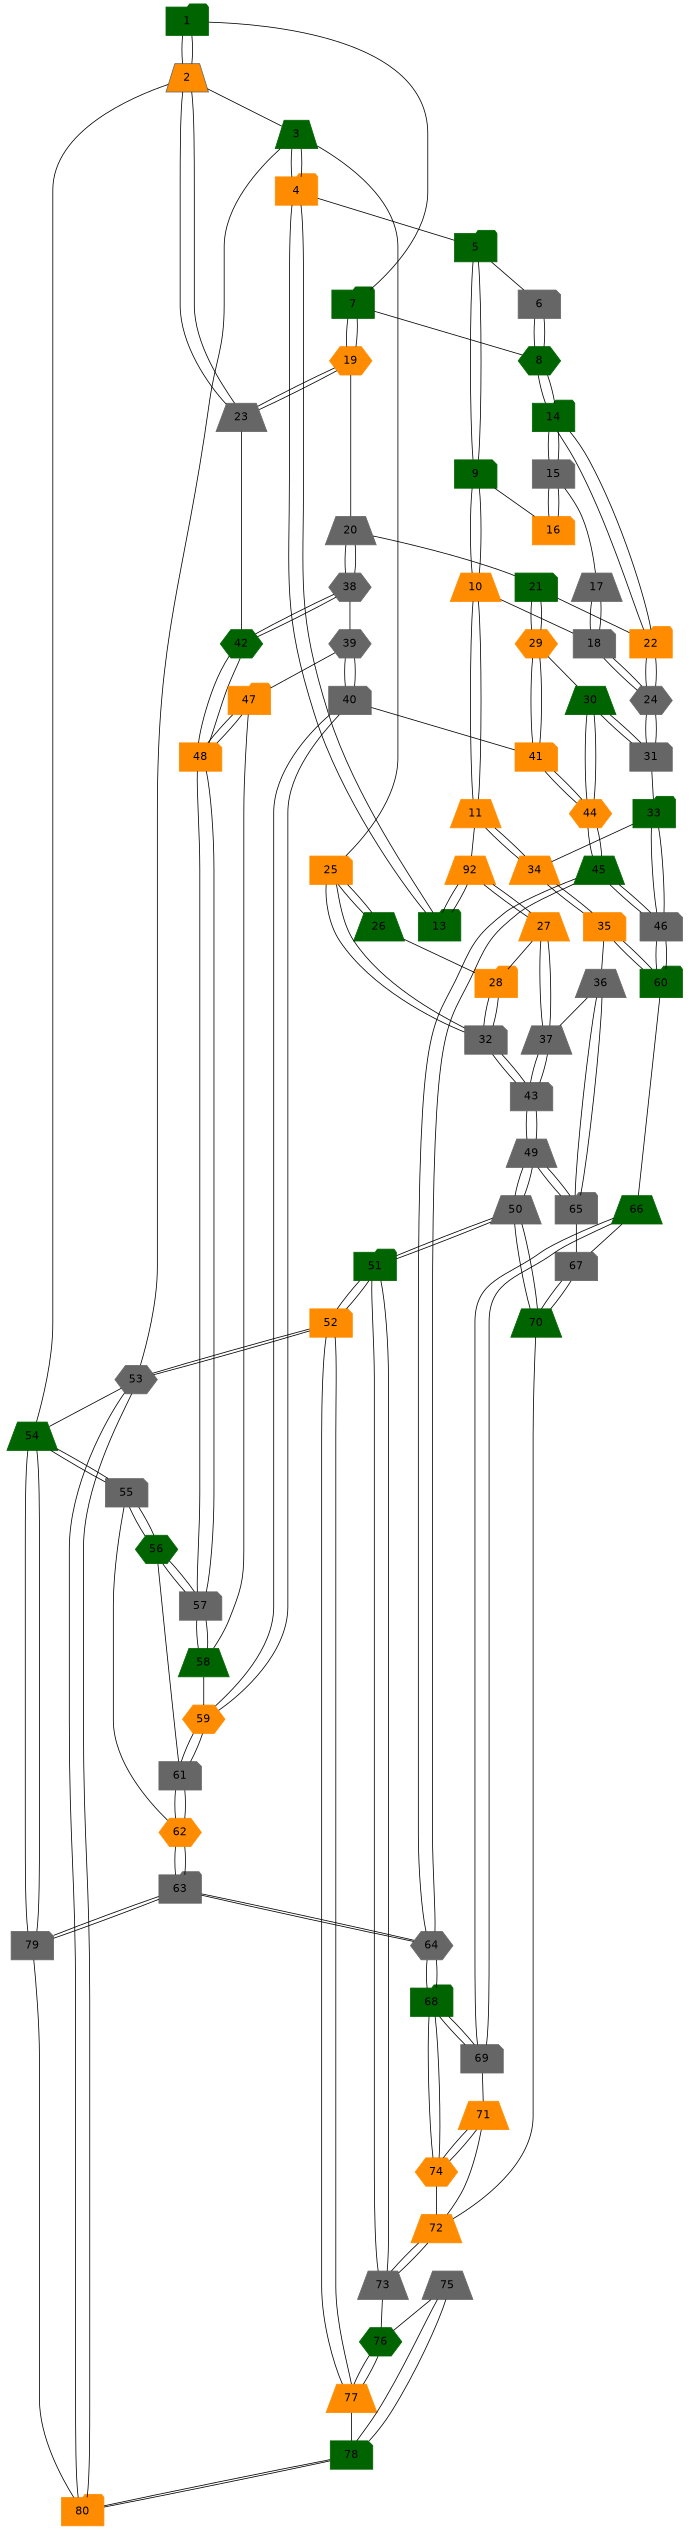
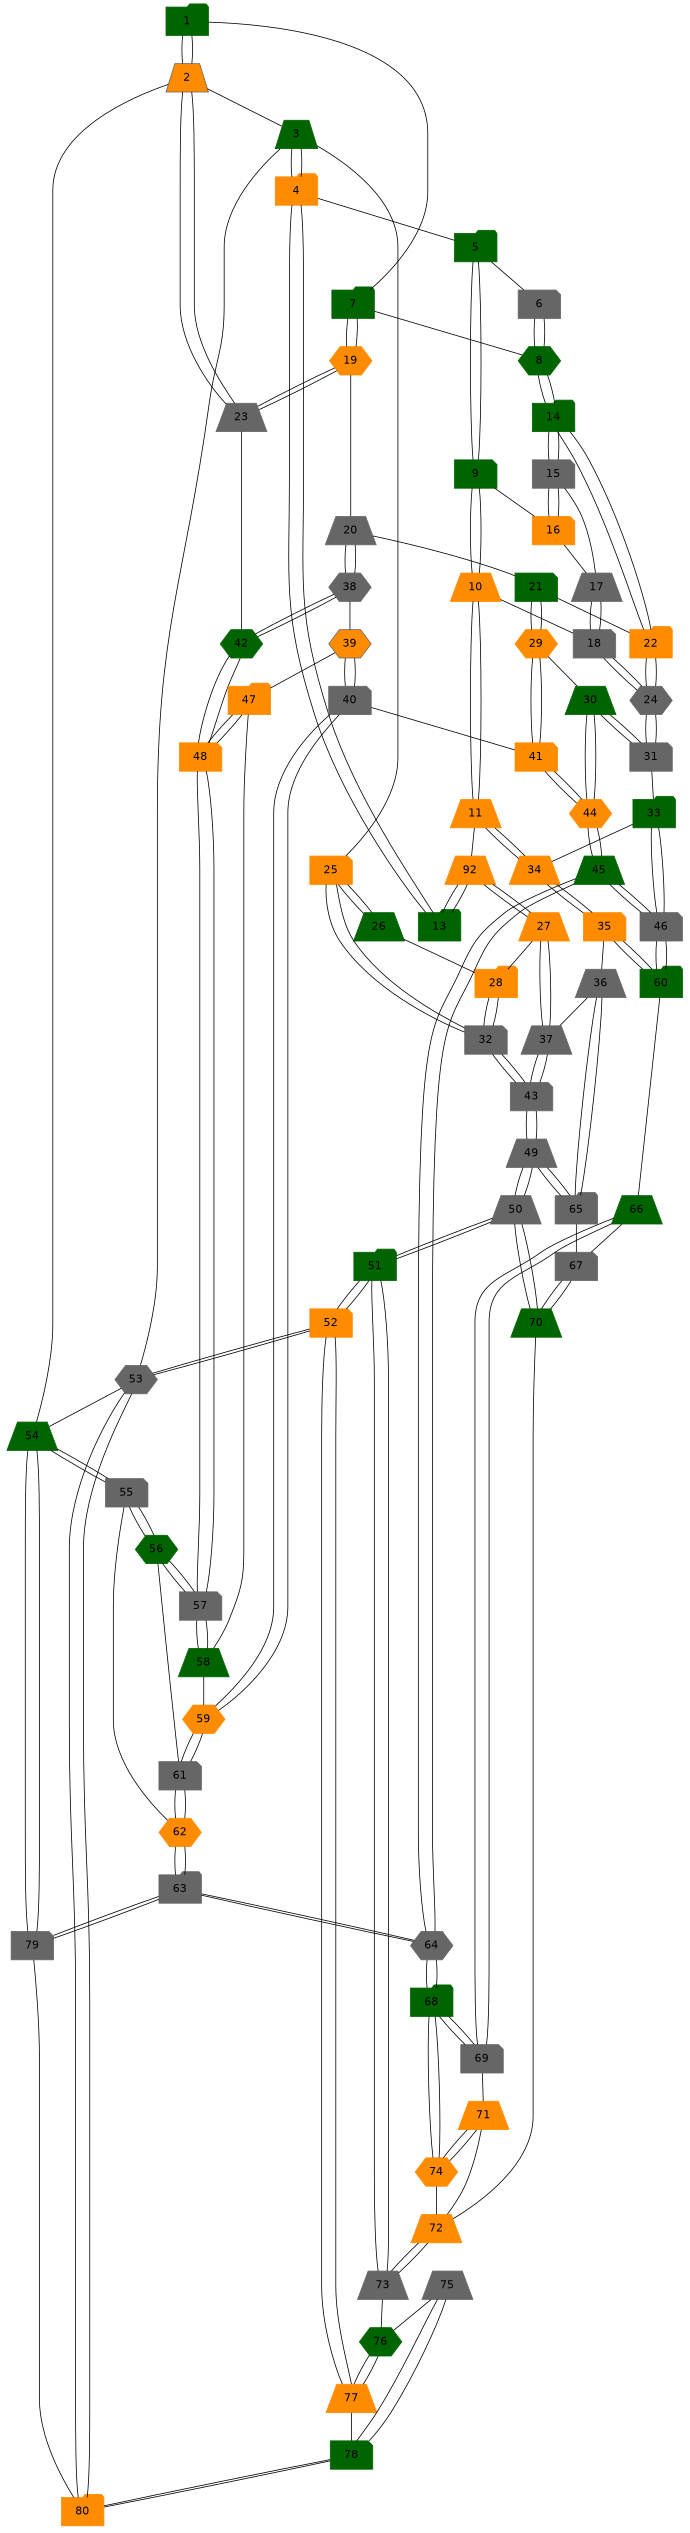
none -> (575, 559)
(350, 644) -> (350, 644)
